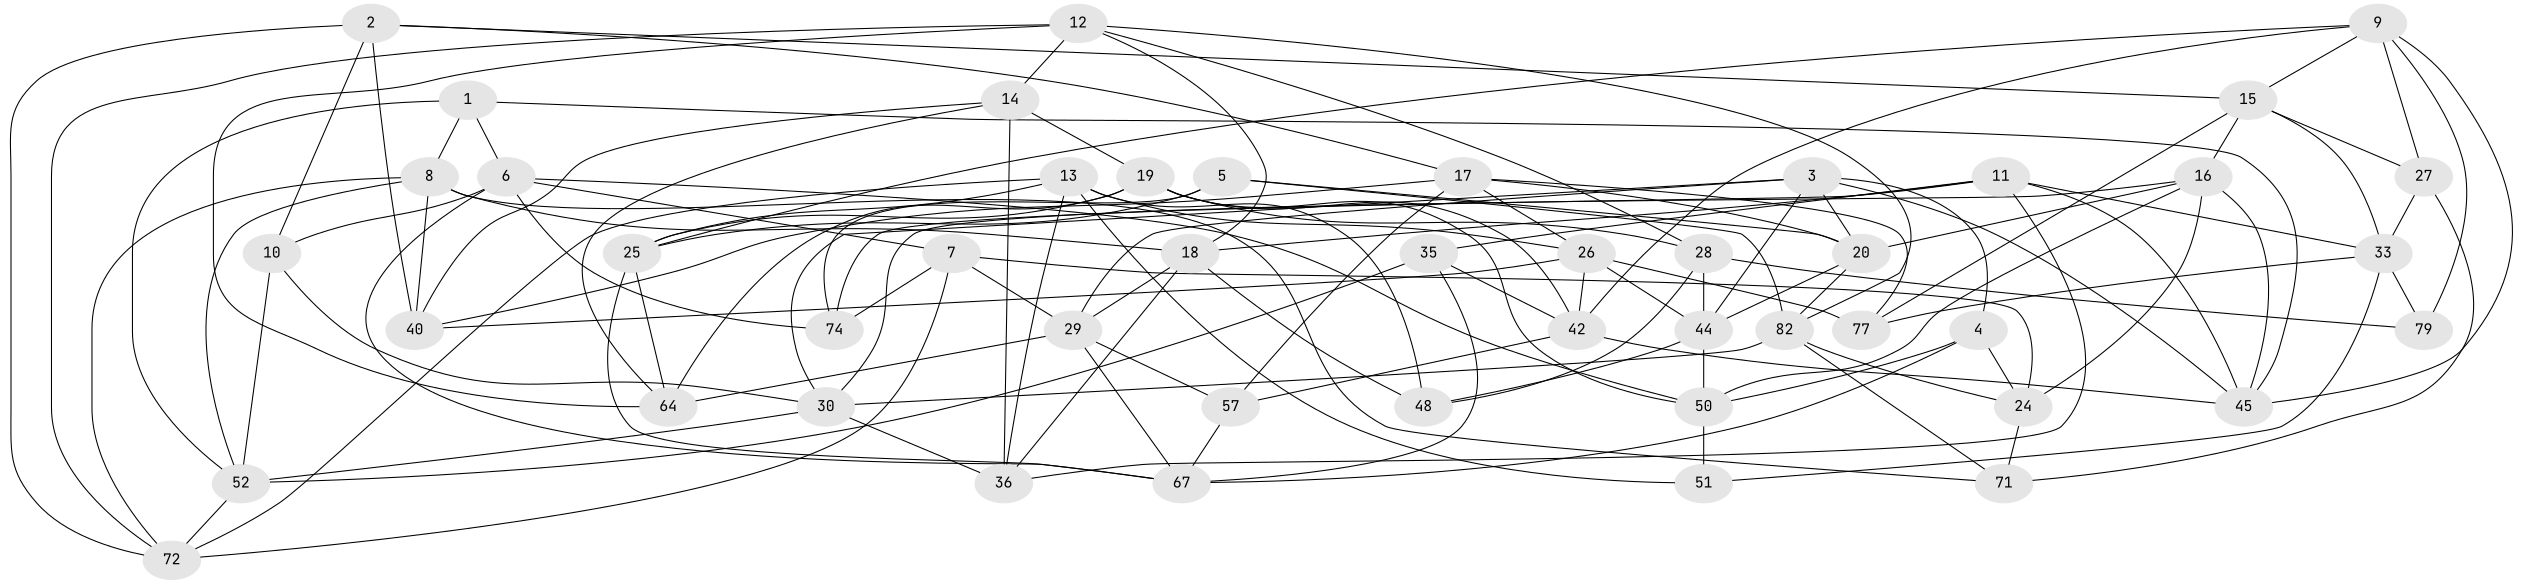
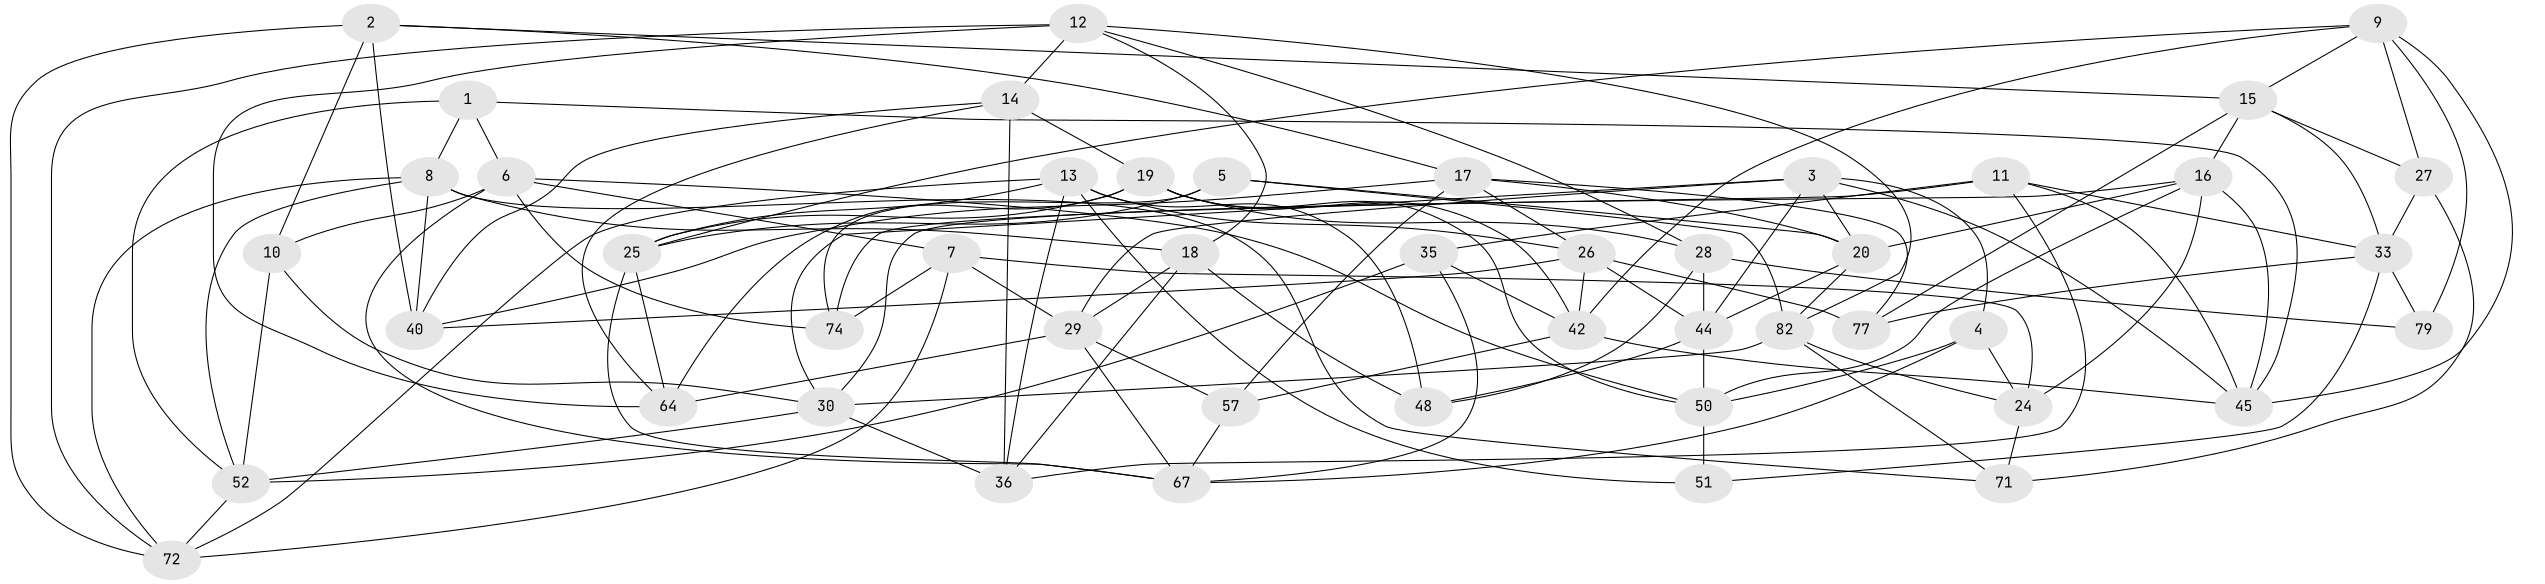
(1596, 218) -> none
